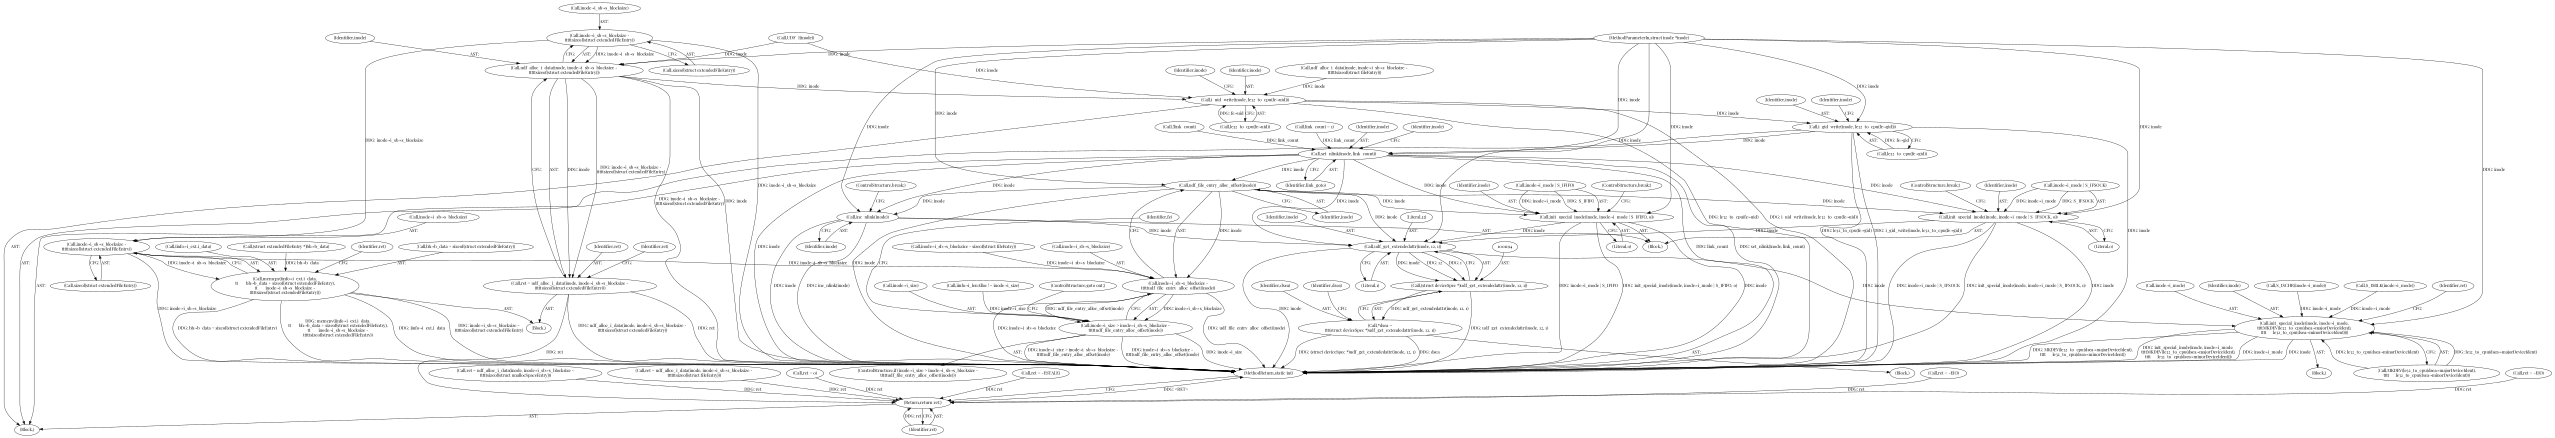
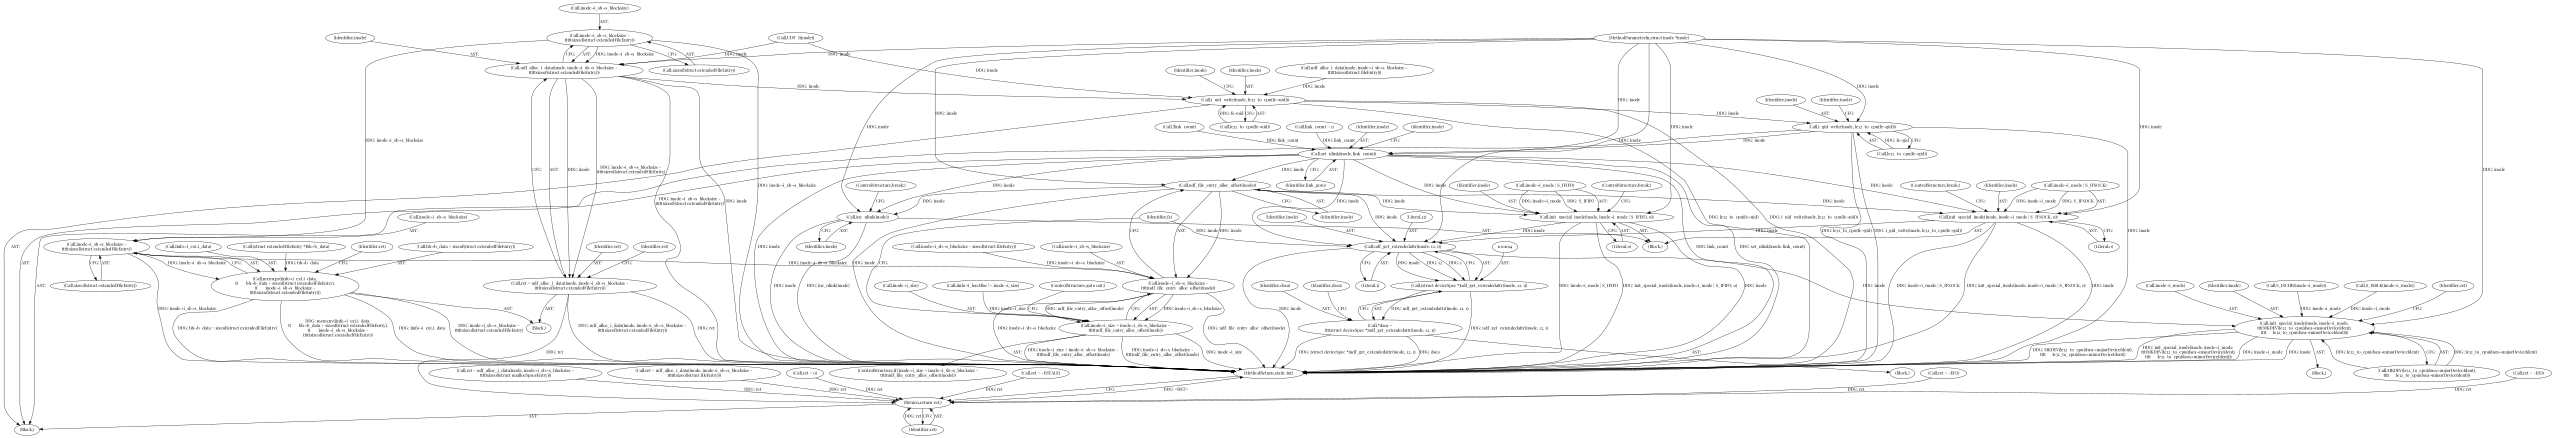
(1125, 226) -> (1258, 242)
